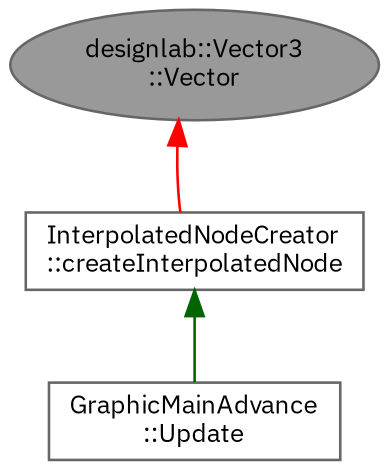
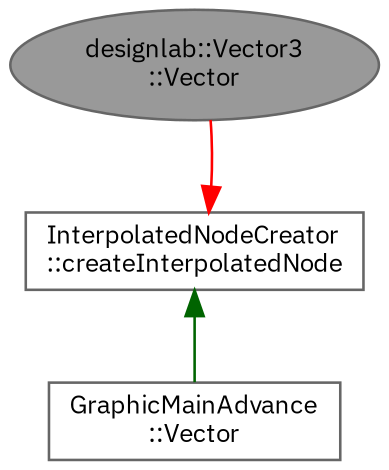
(178, 179) -> (212, 153)
(195, 421) -> (195, 421)
